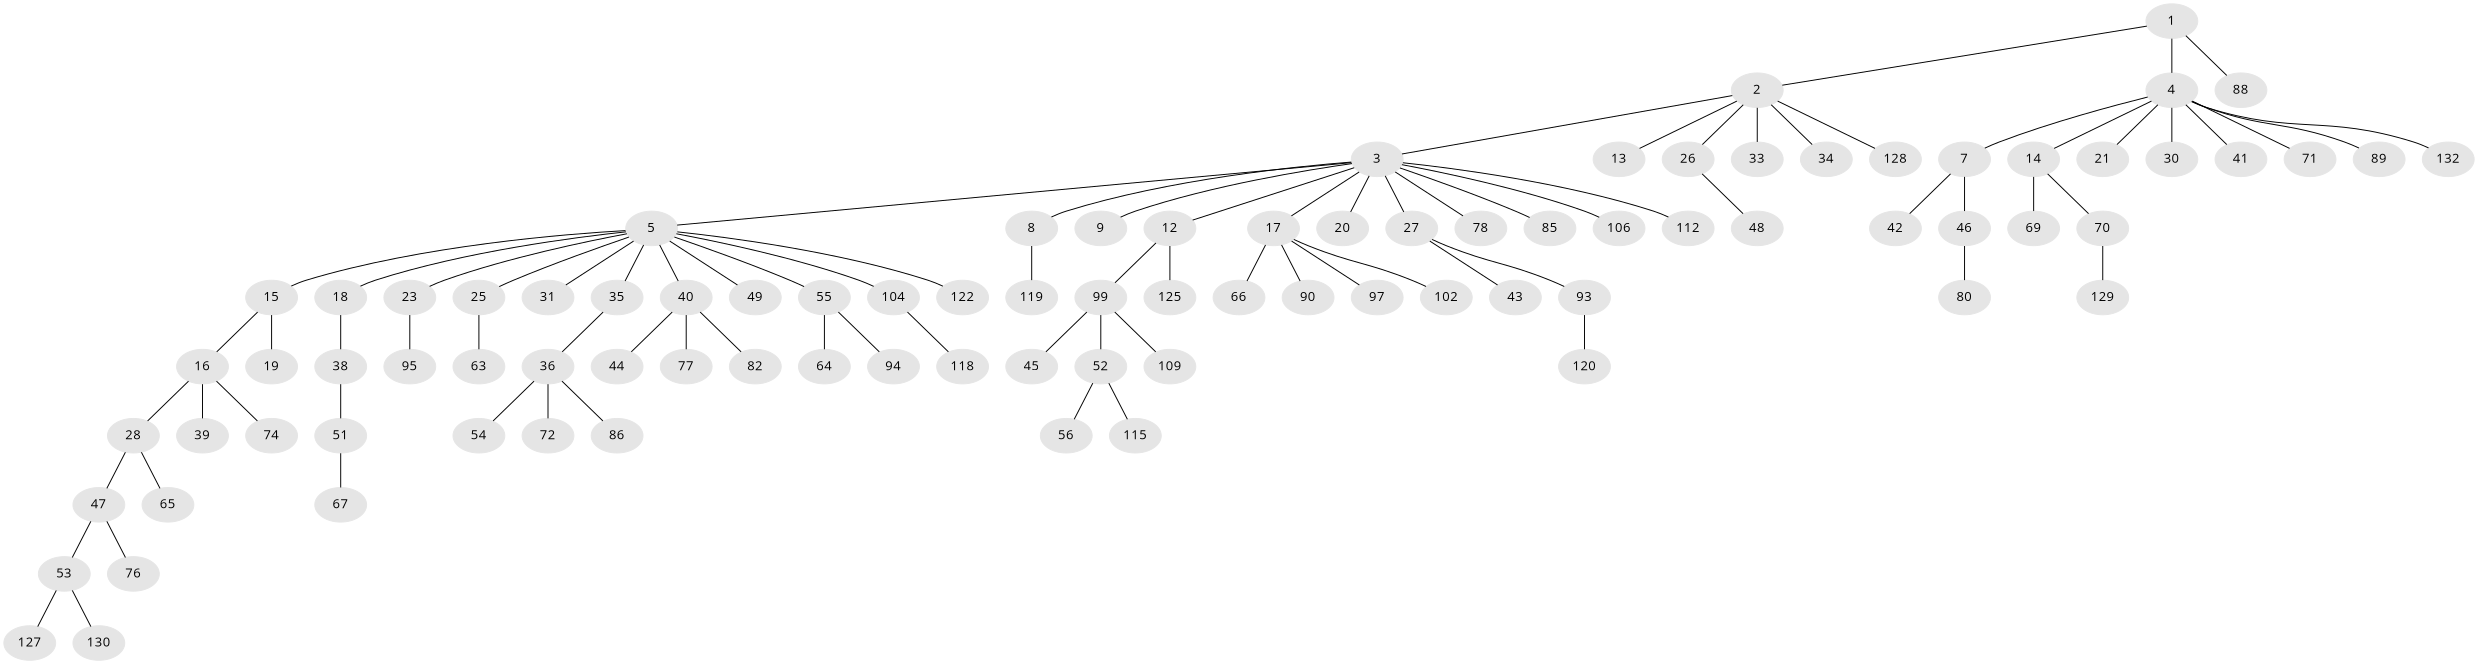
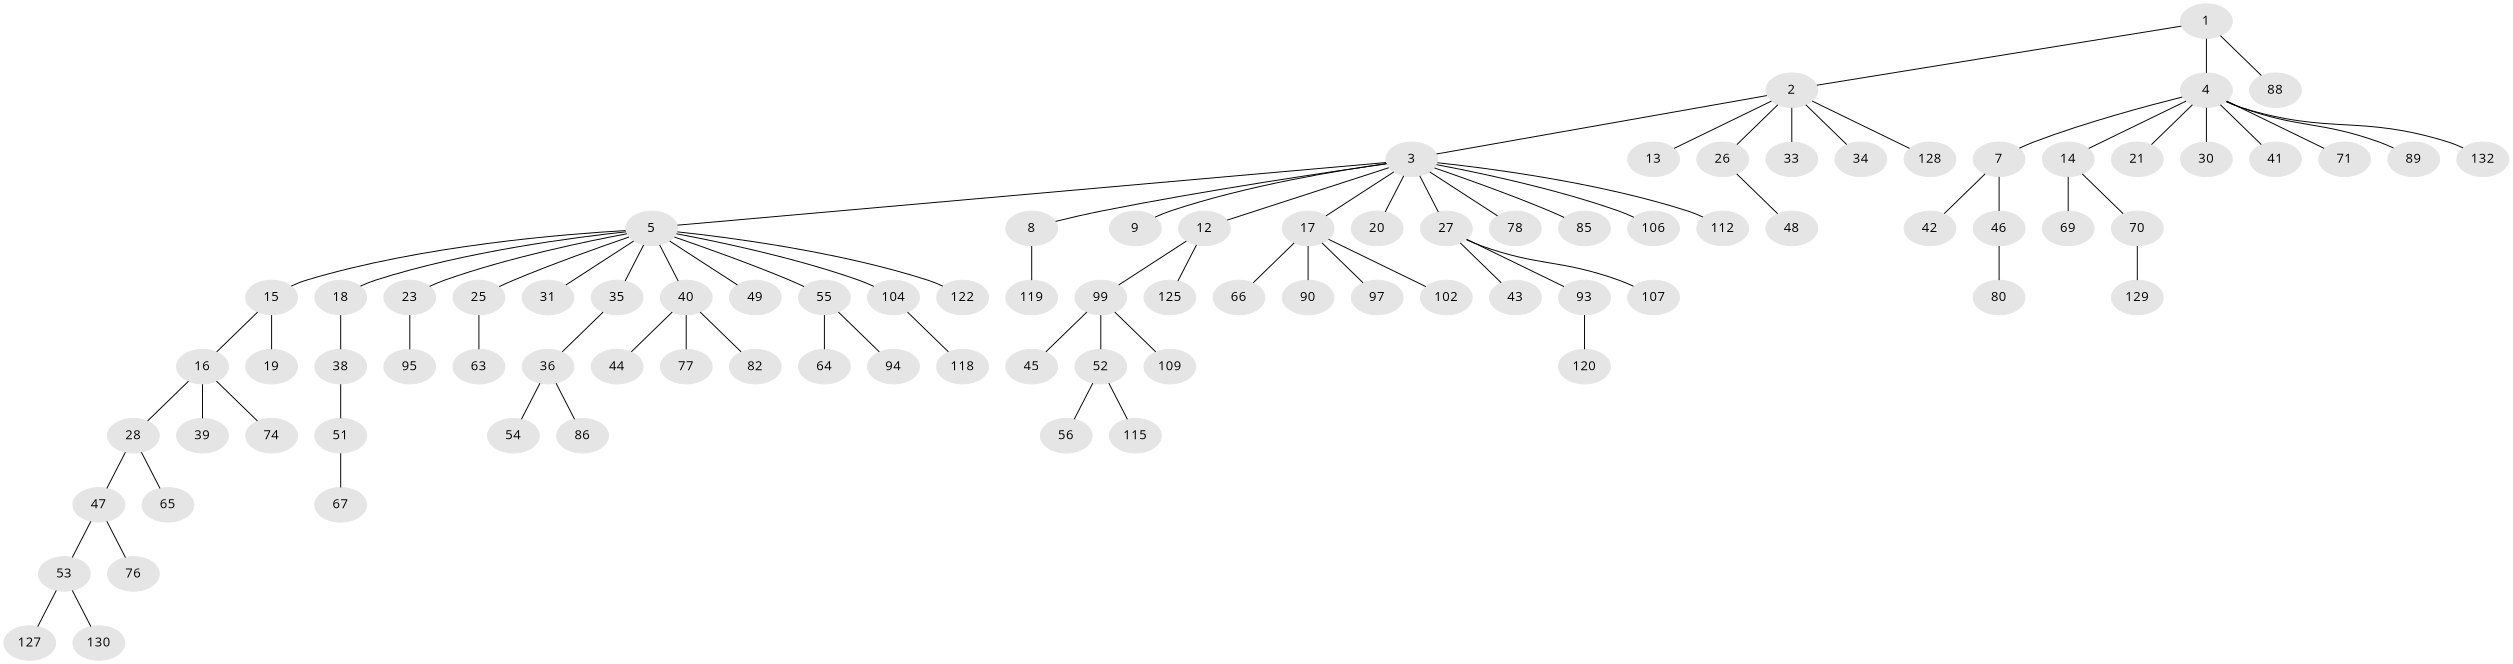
none -> (1654, 298)
(548, 436) -> none
